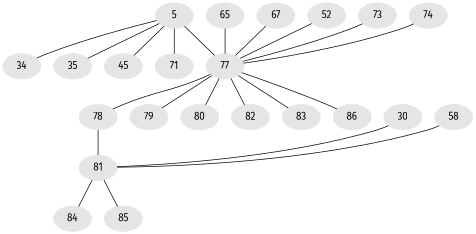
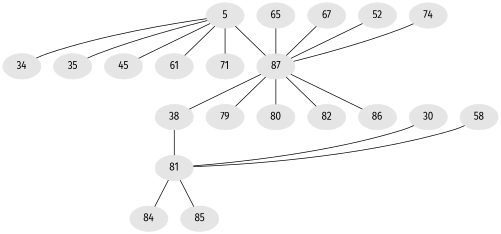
(377, 16) -> none
none -> (174, 66)
(225, 66) -> (276, 66)
(98, 117) -> (174, 117)
(301, 117) -> none
